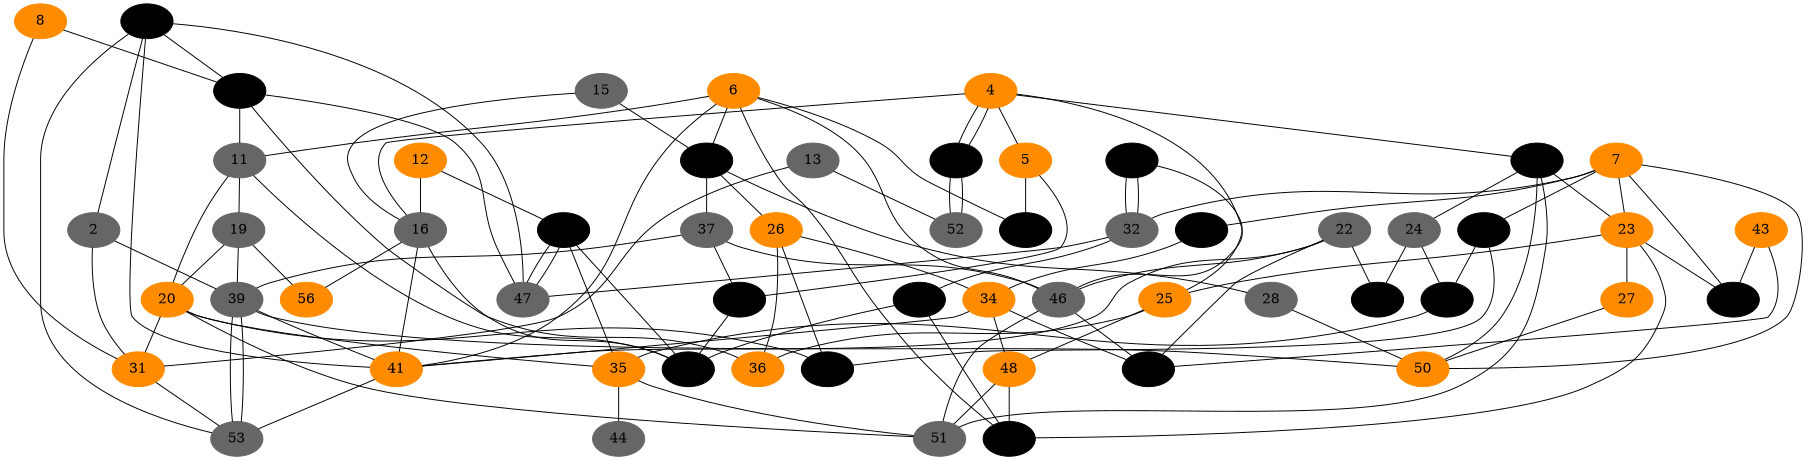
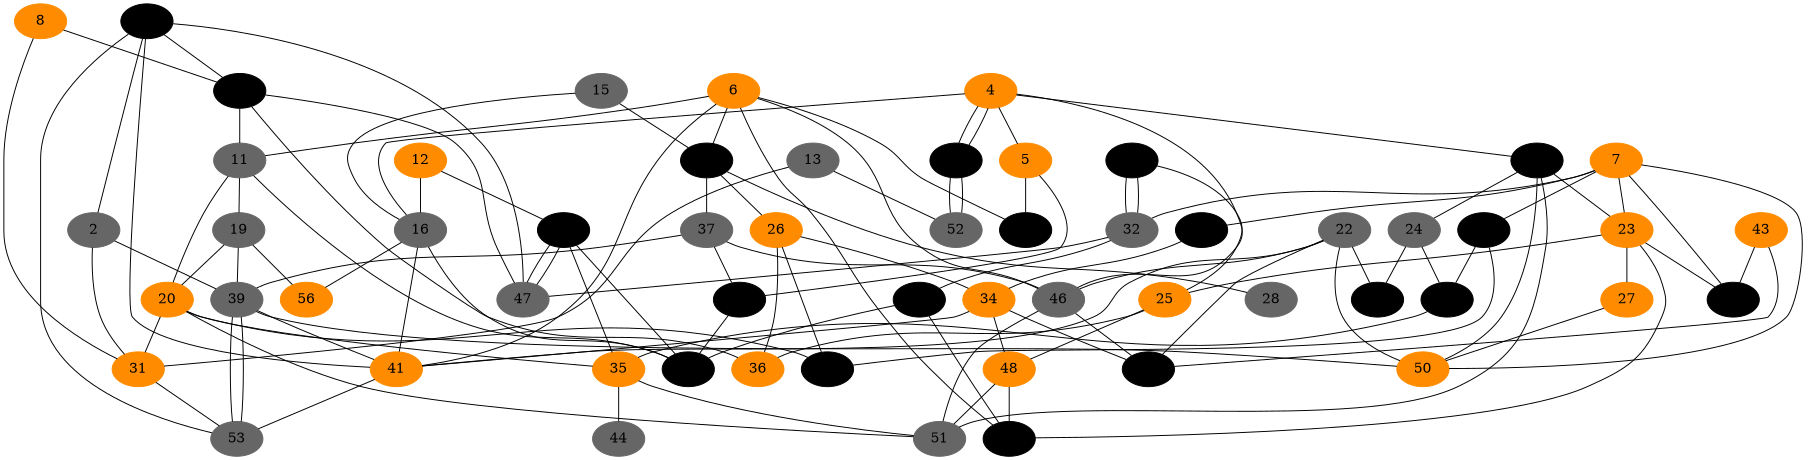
(1350, 336) -> (1343, 318)
